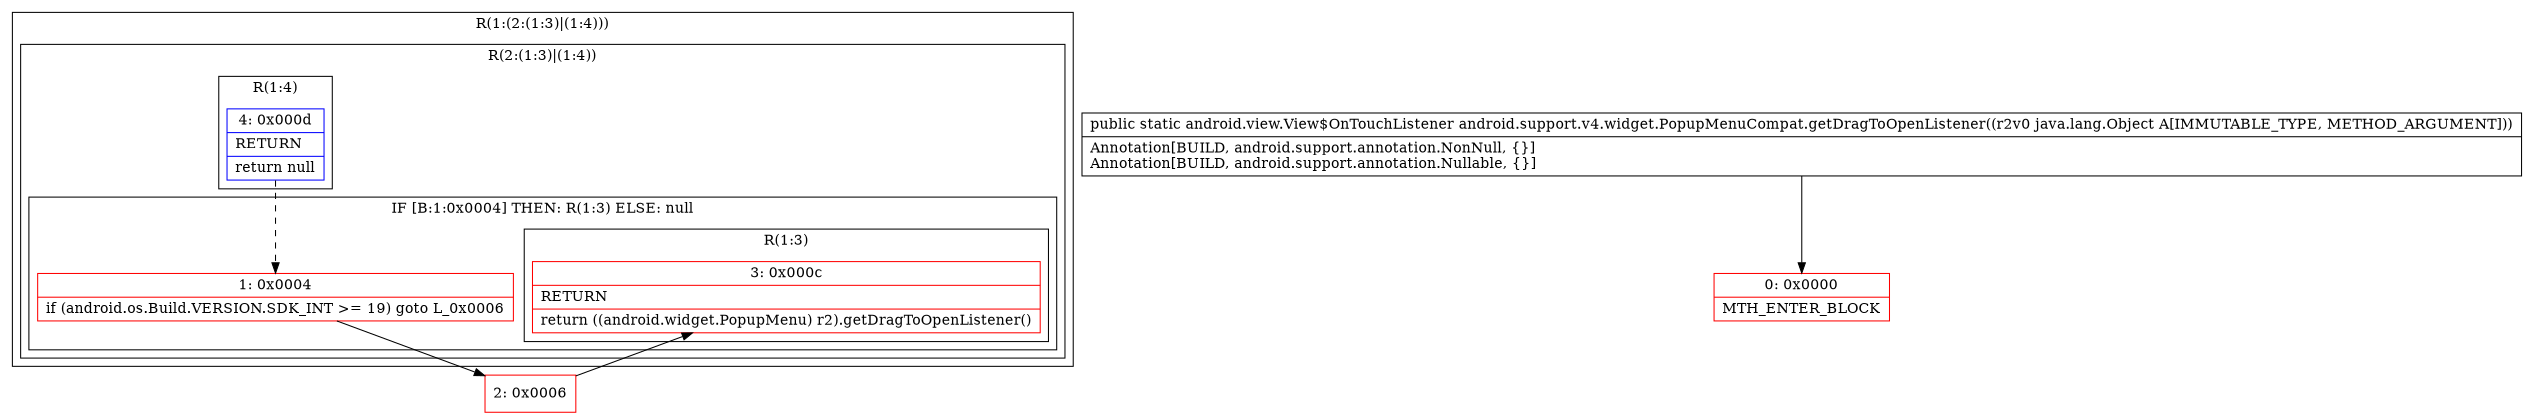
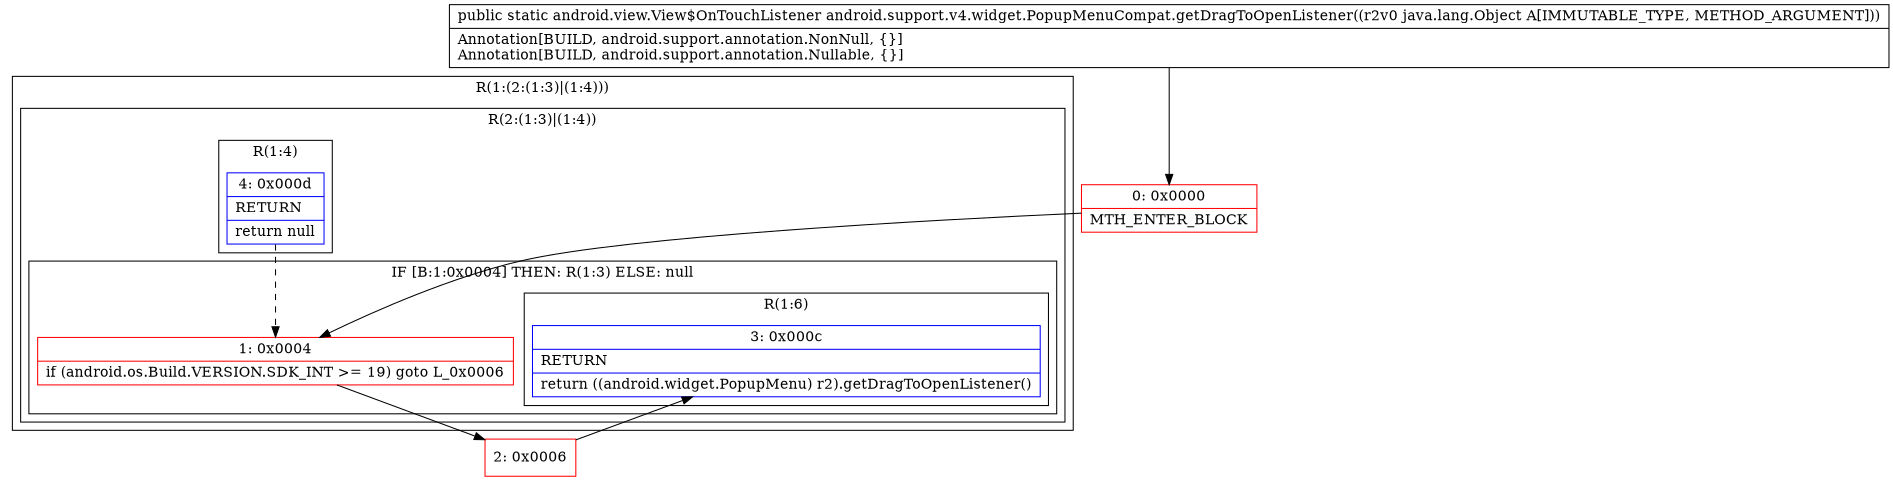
none -> (698, 237)
(786, 241) -> (786, 305)
(786, 297) -> (786, 361)
